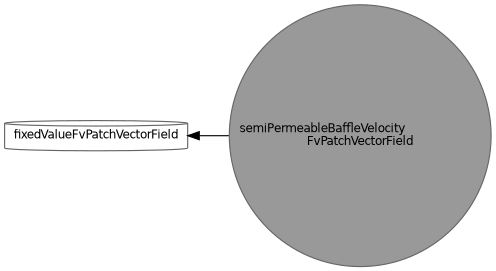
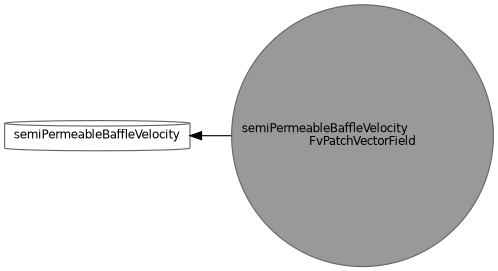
(96, 136) -> (97, 136)
